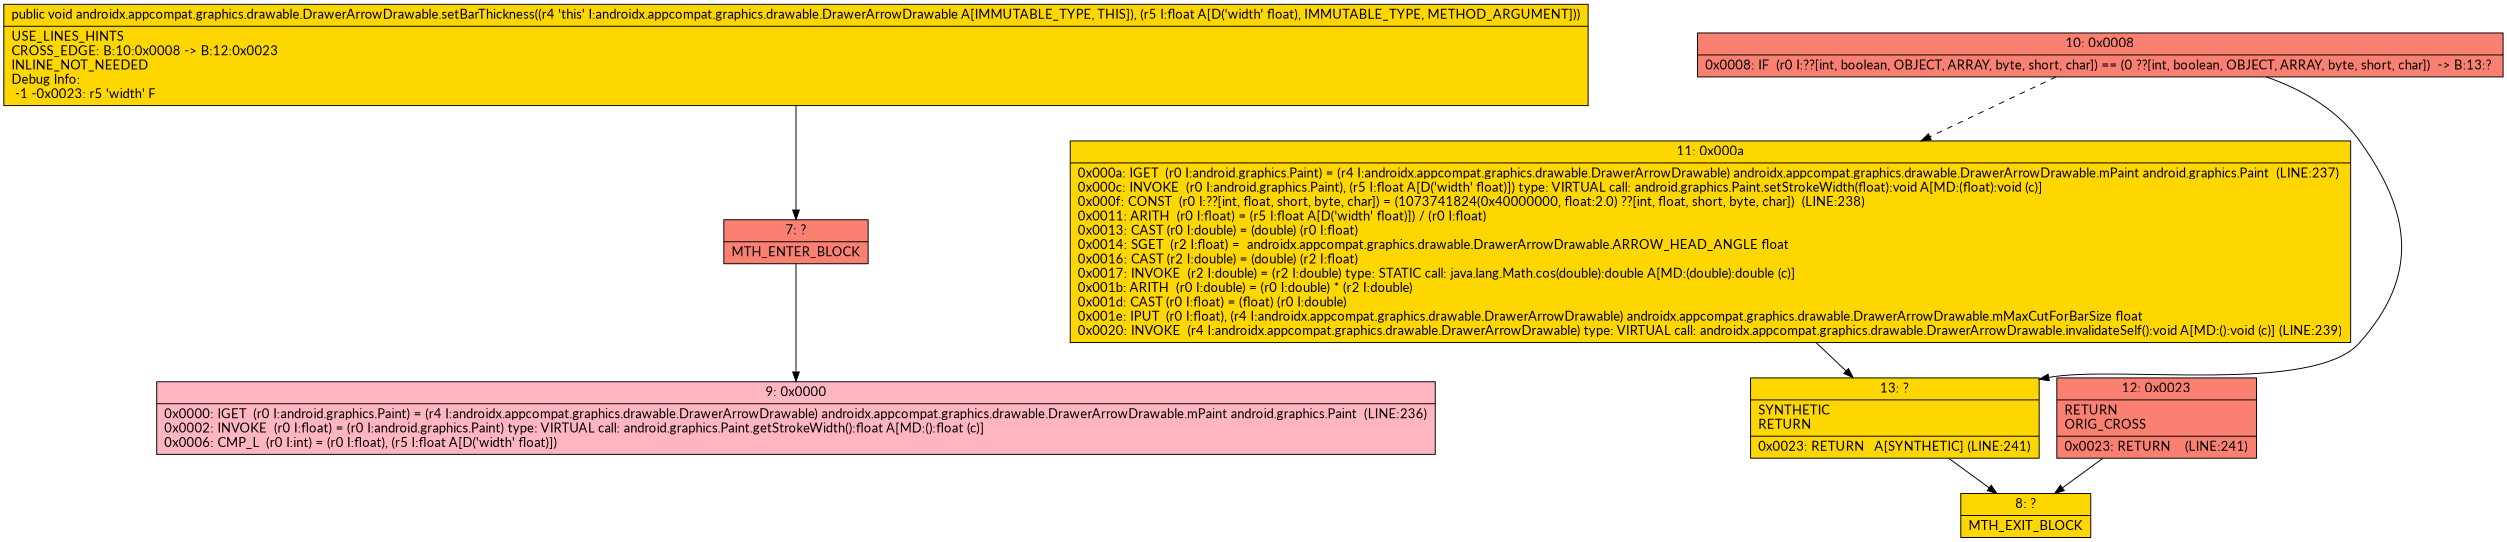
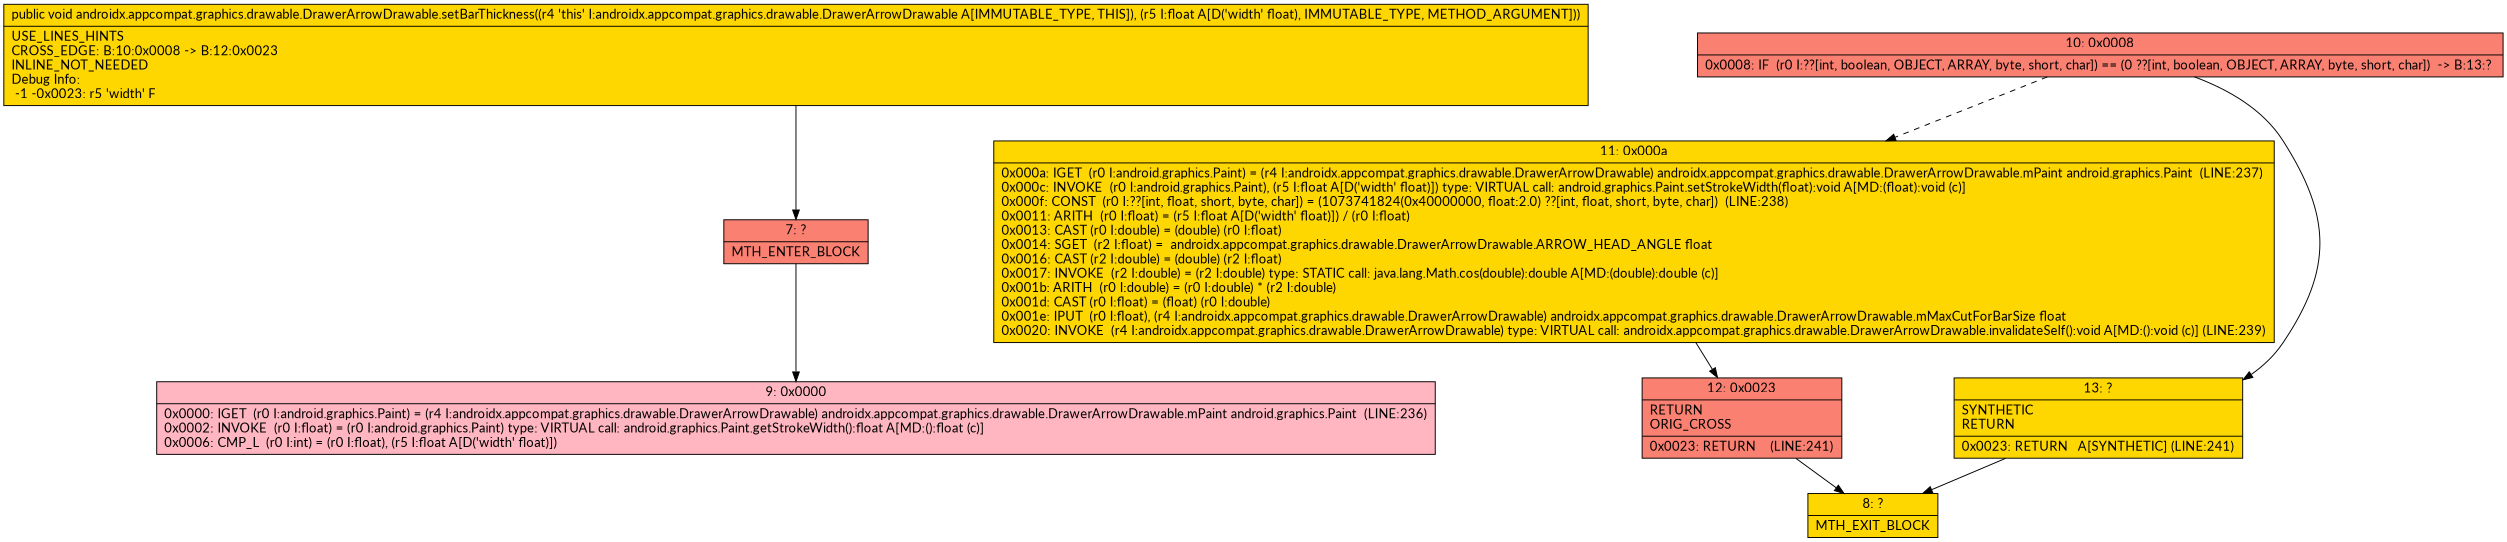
(1831, 357) -> (1704, 356)
